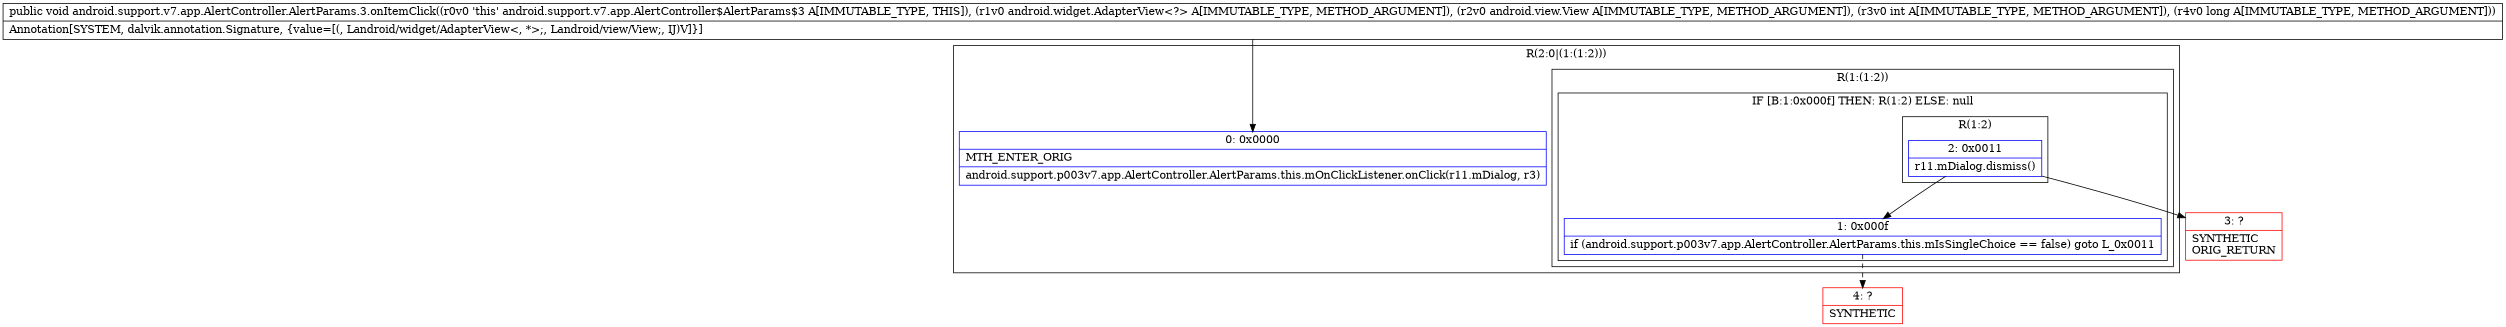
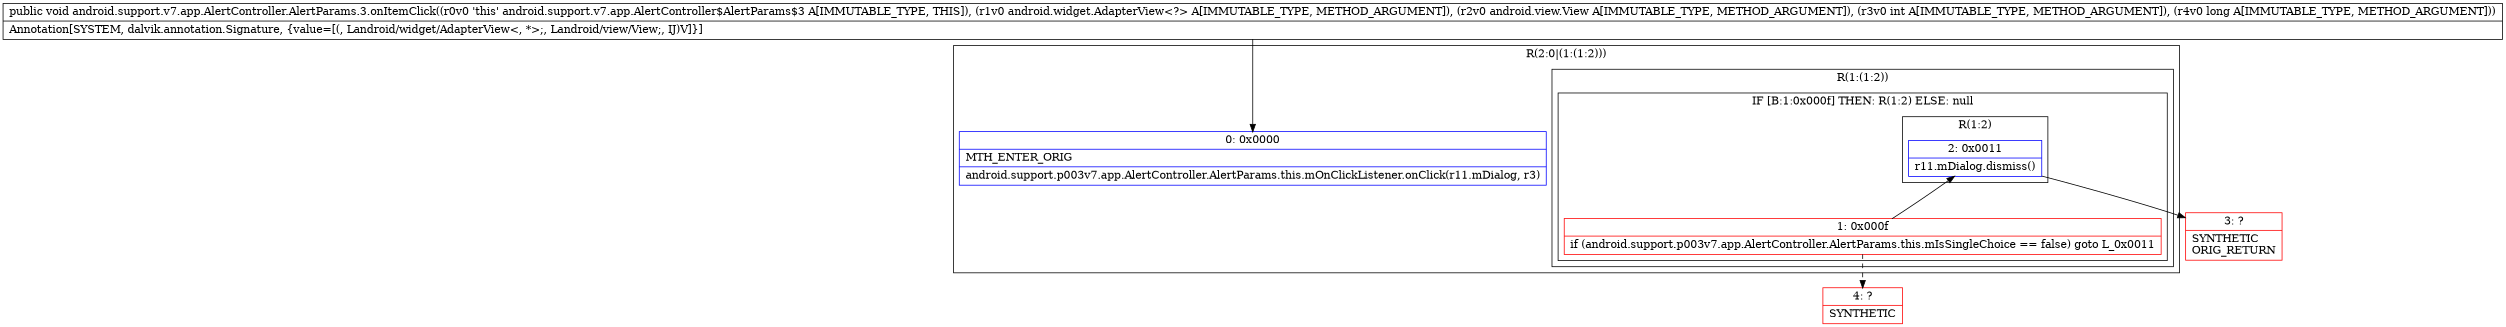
(1917, 195) -> (1920, 200)
(1863, 236) -> (1863, 236)
